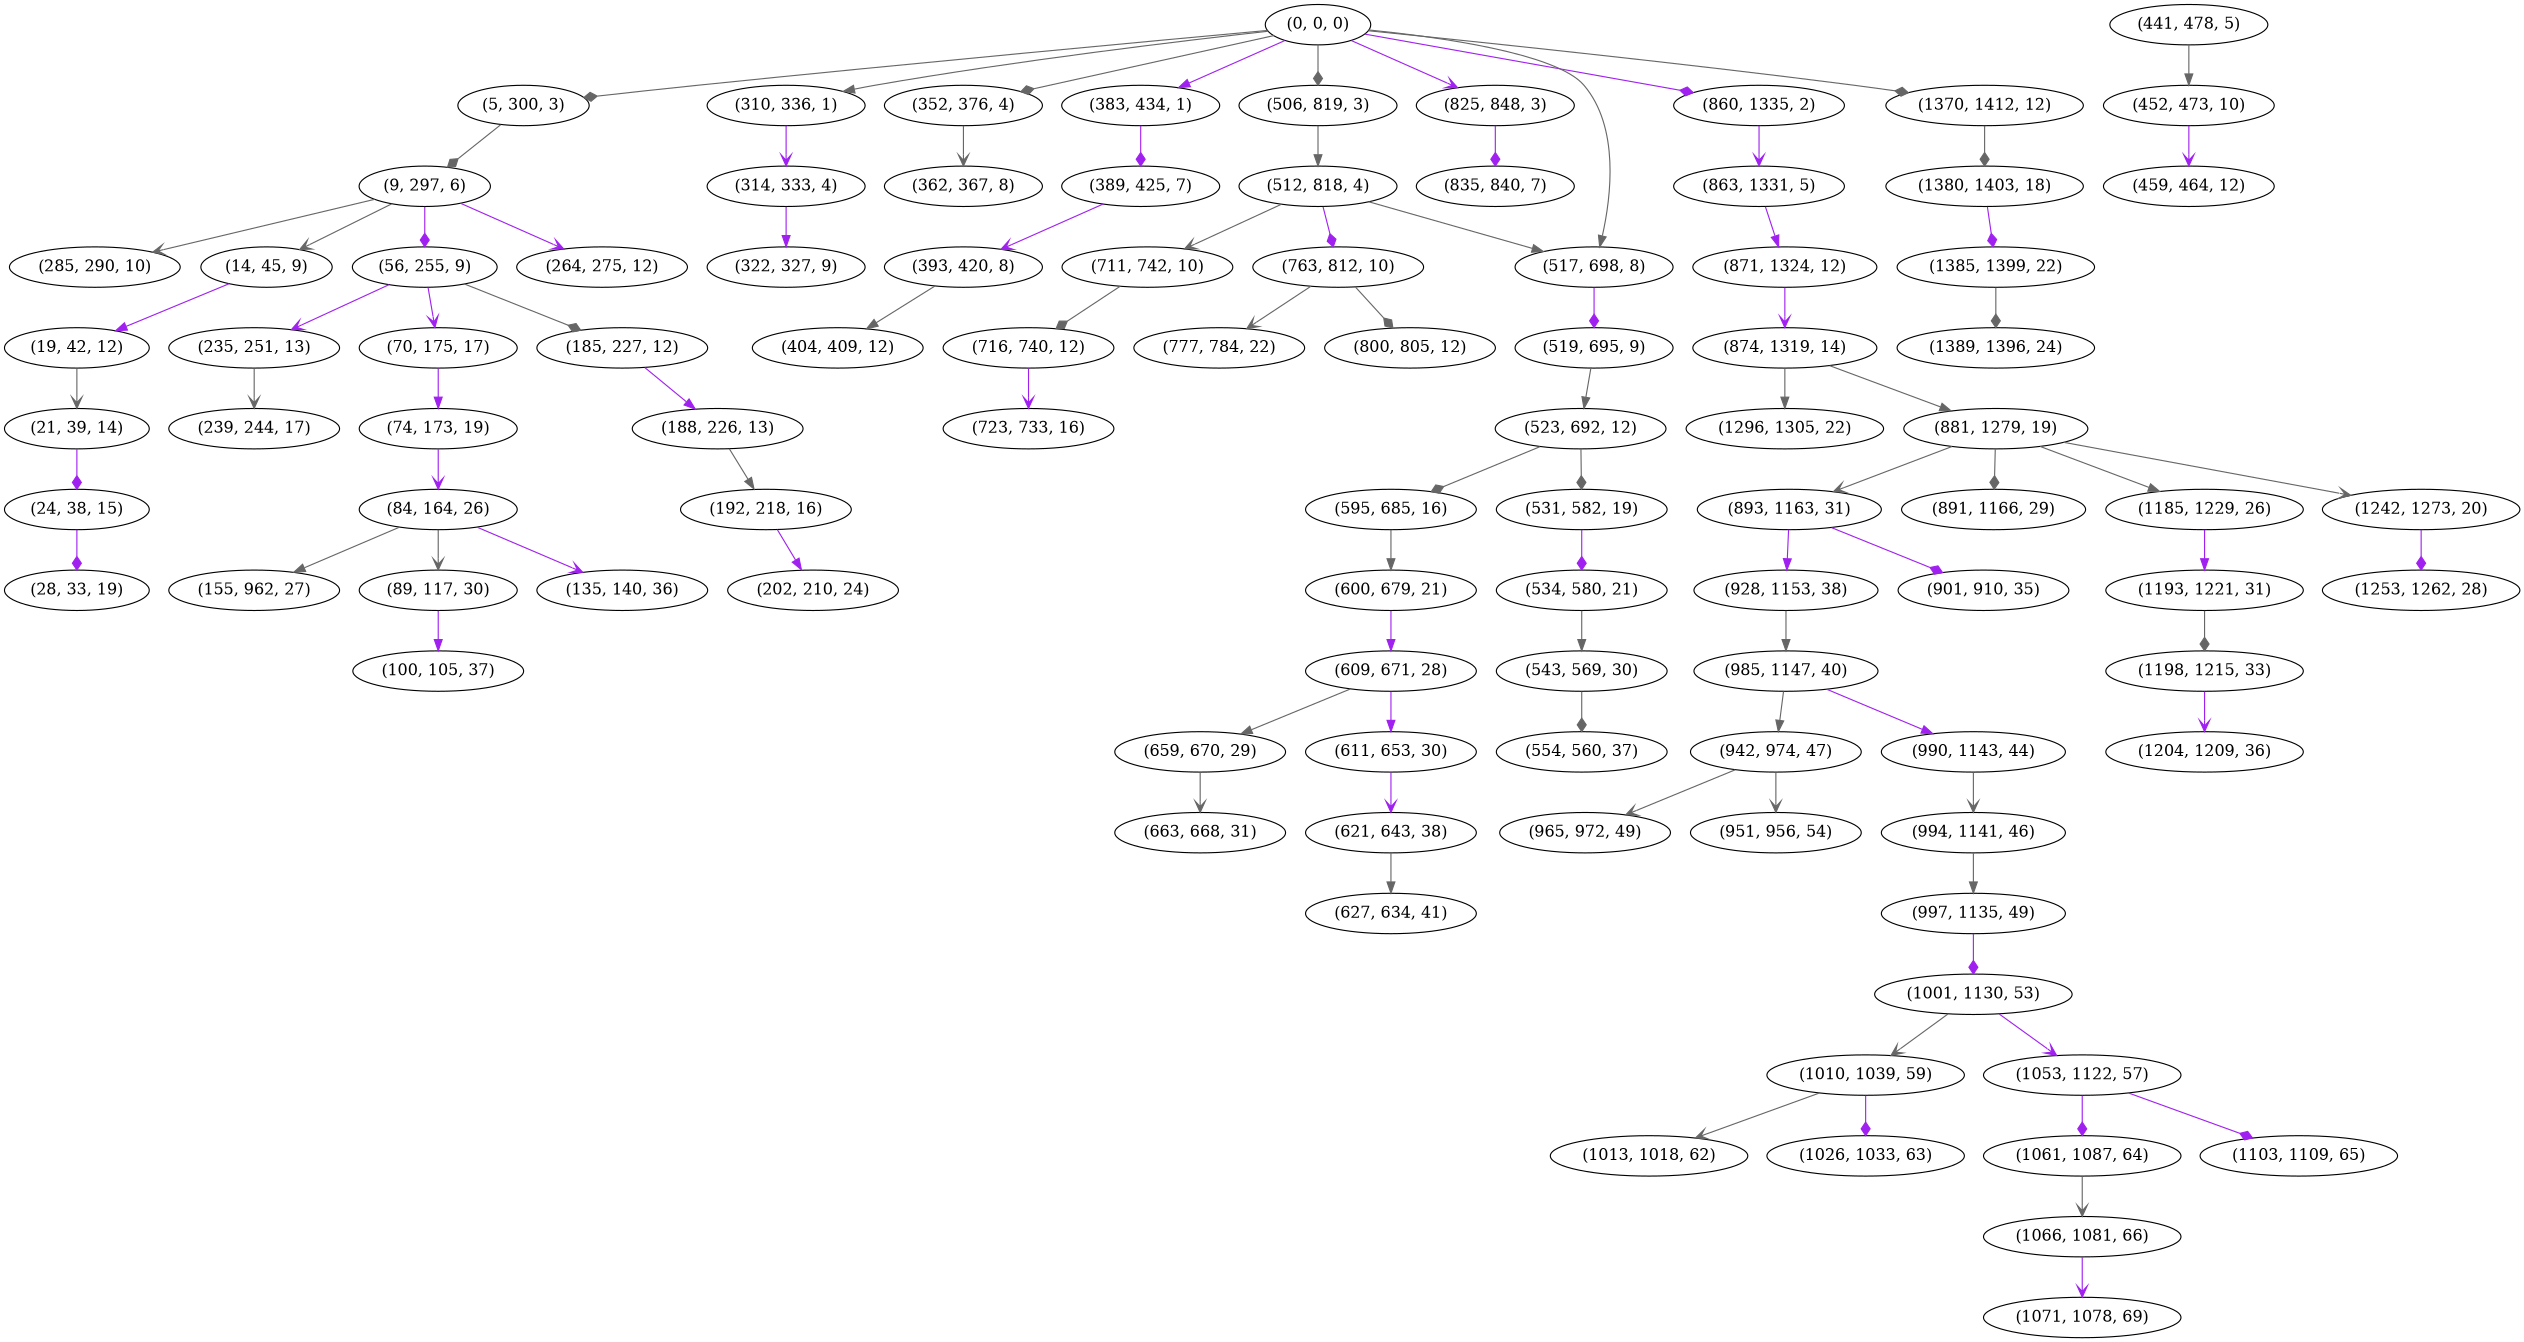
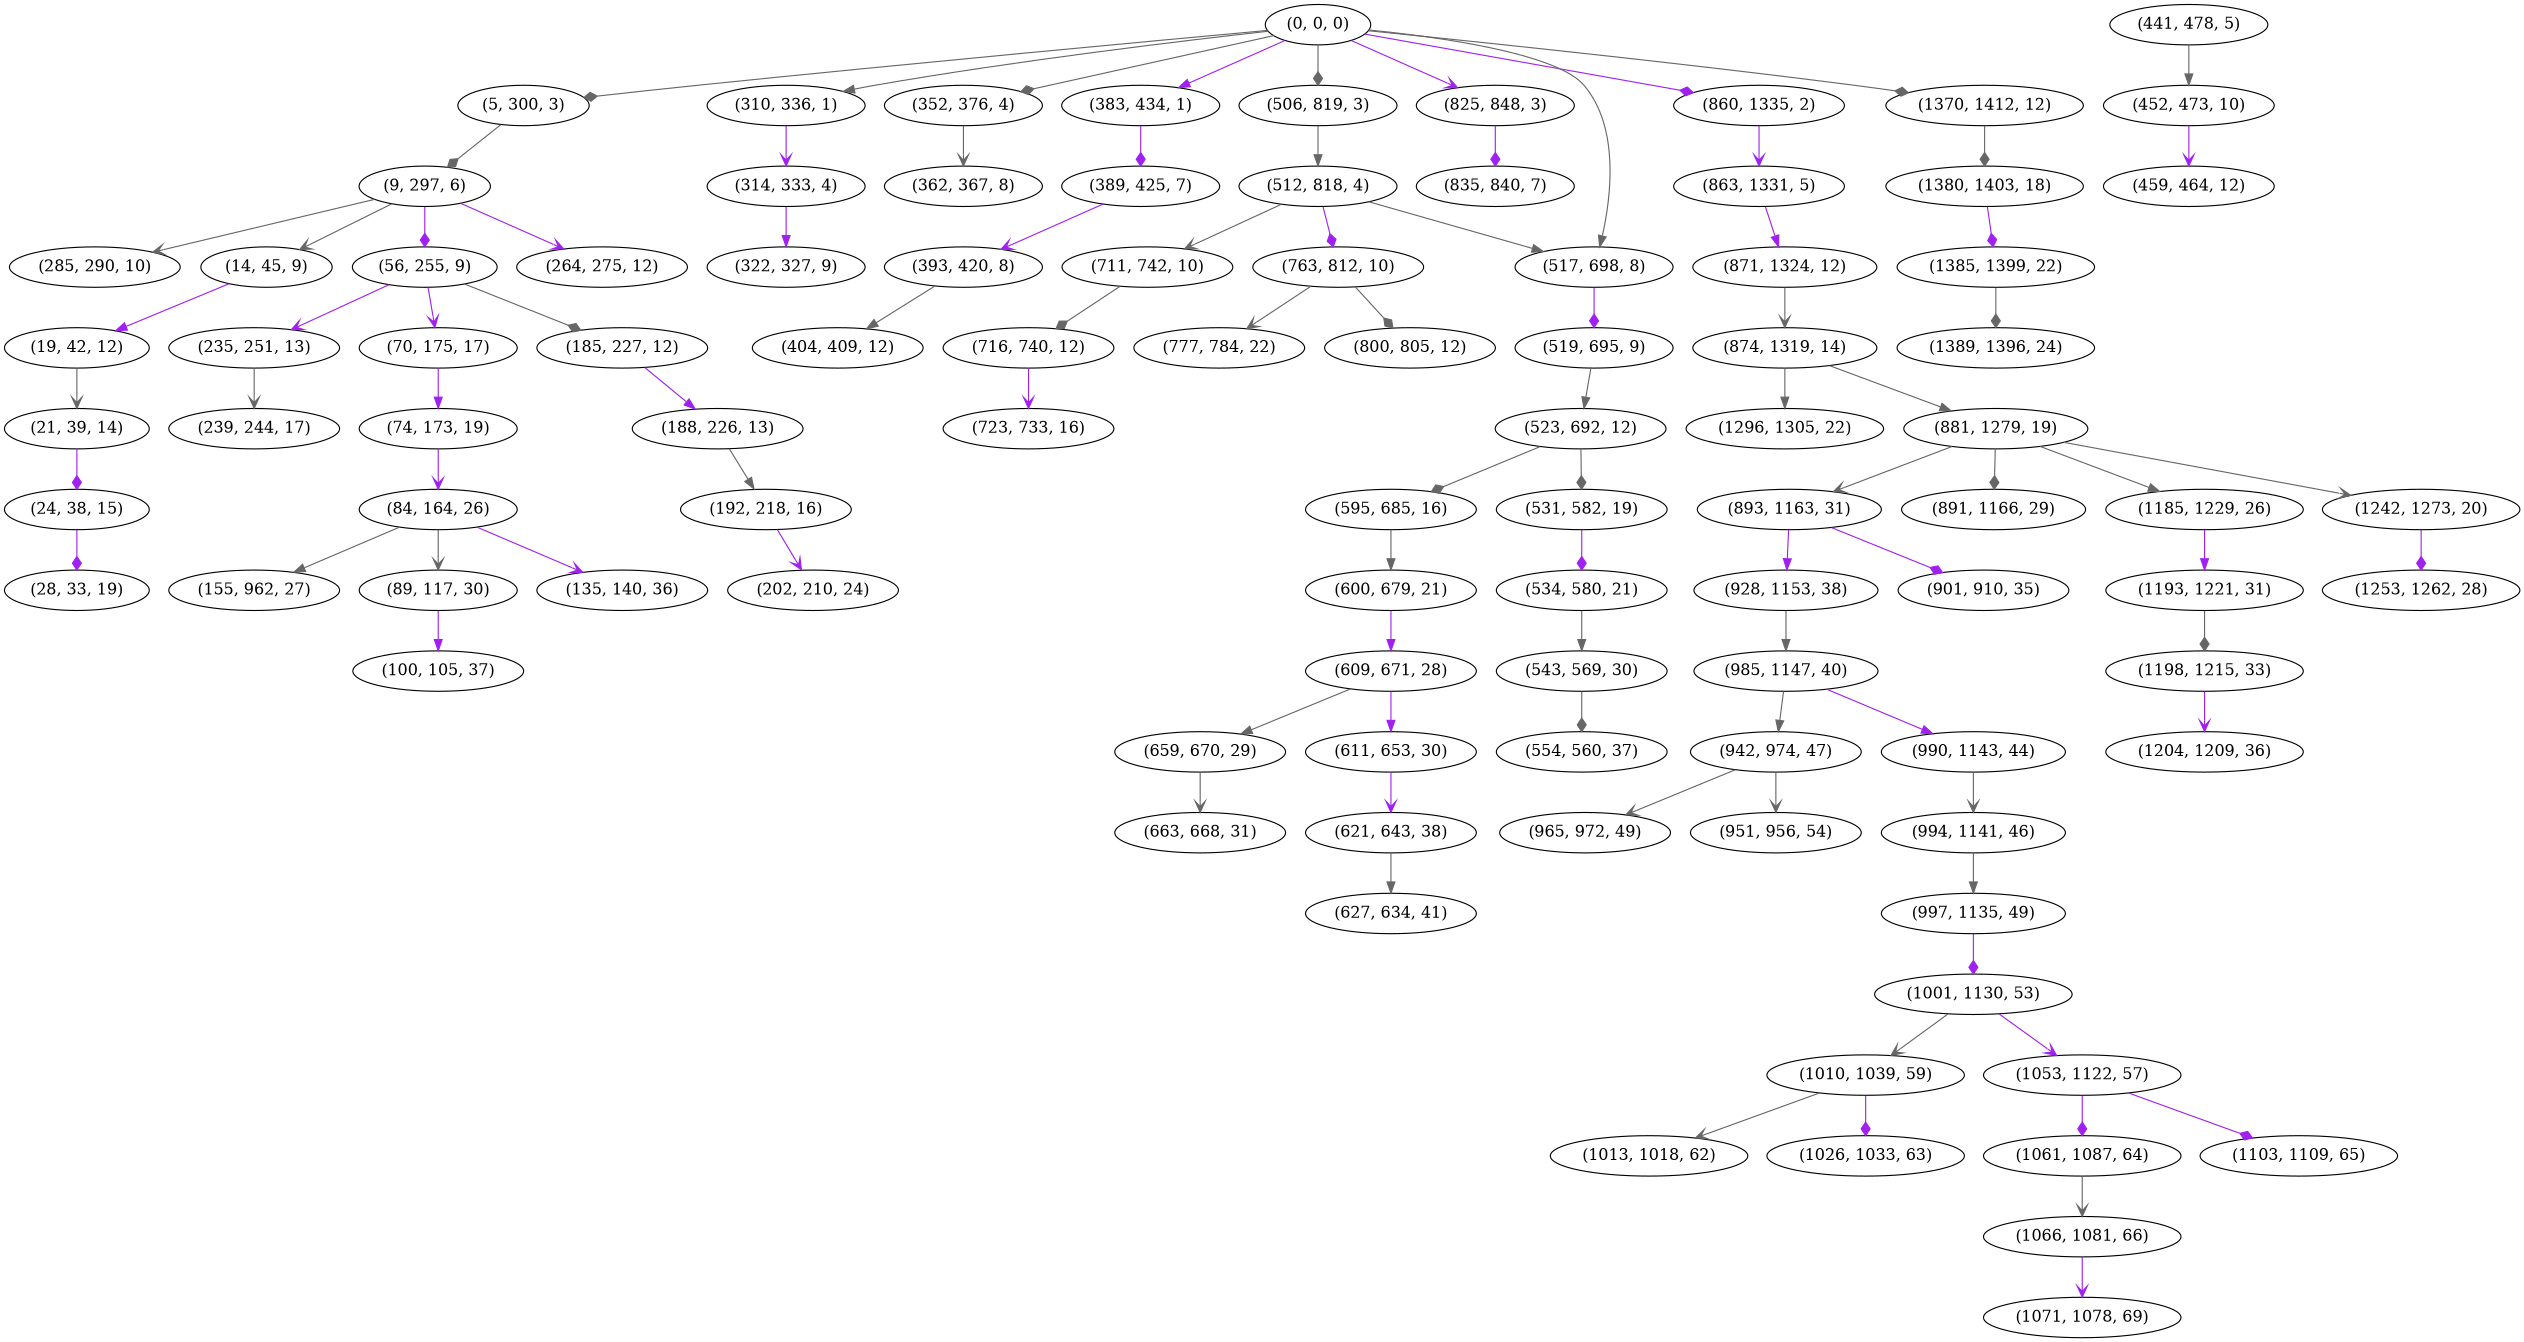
(1785, 302) -> (1785, 302)
(786, 545) -> (786, 545)
